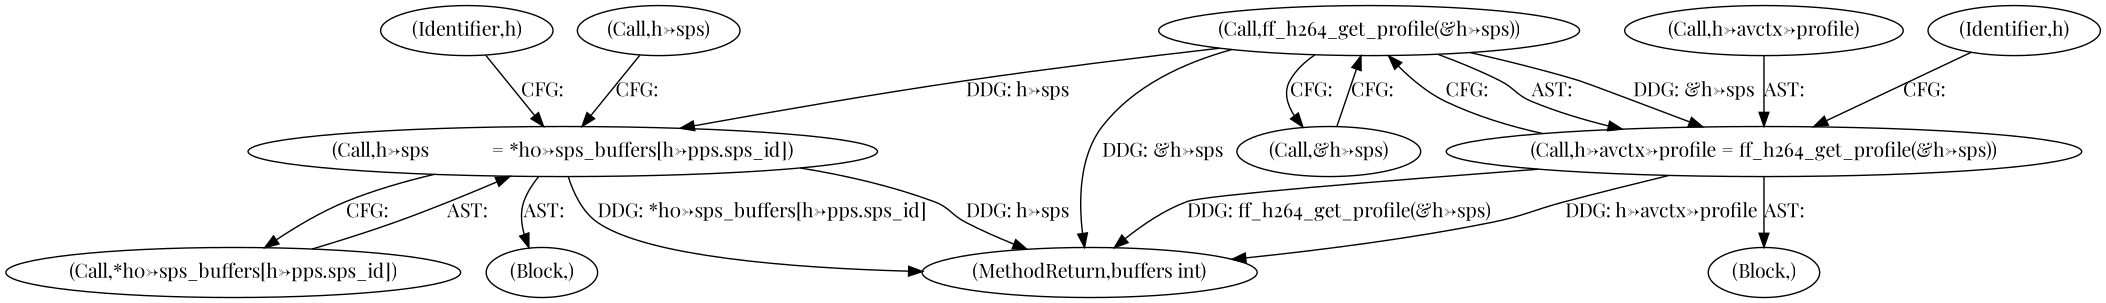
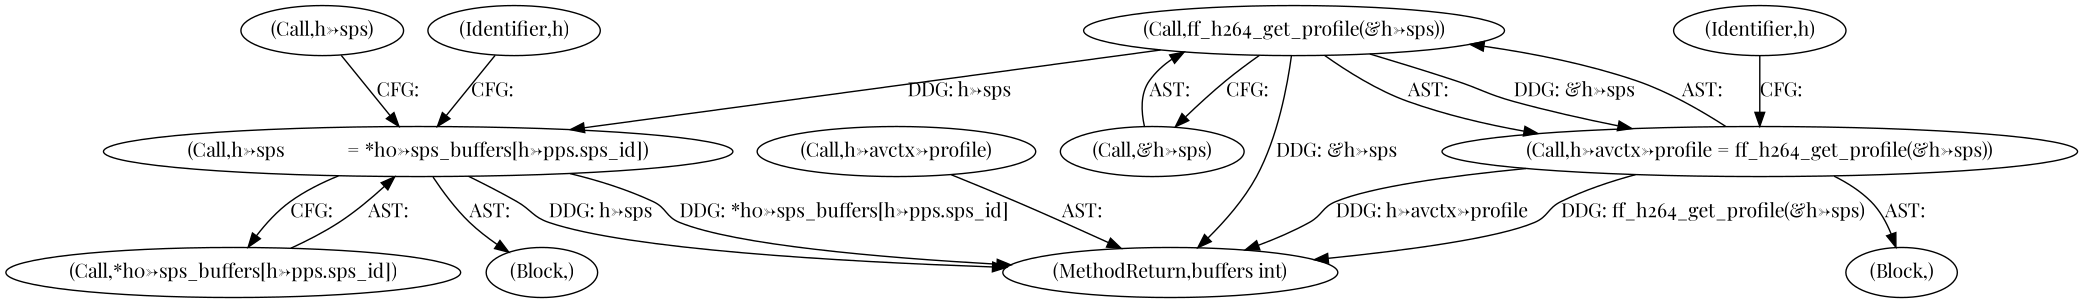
(1764, 84) -> (1030, 208)
(1375, 91) -> (1173, 91)
(1470, 91) -> (1706, 91)
